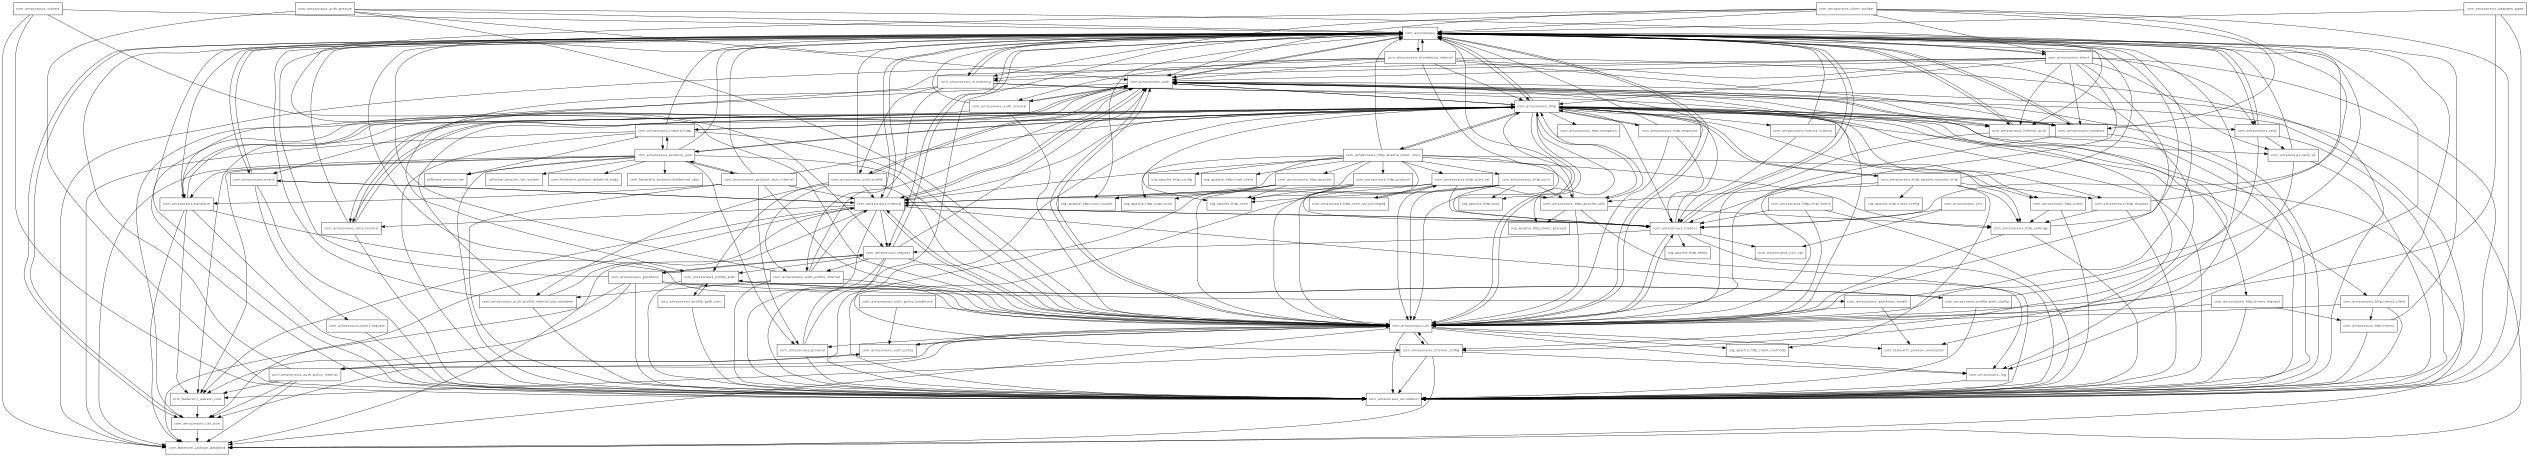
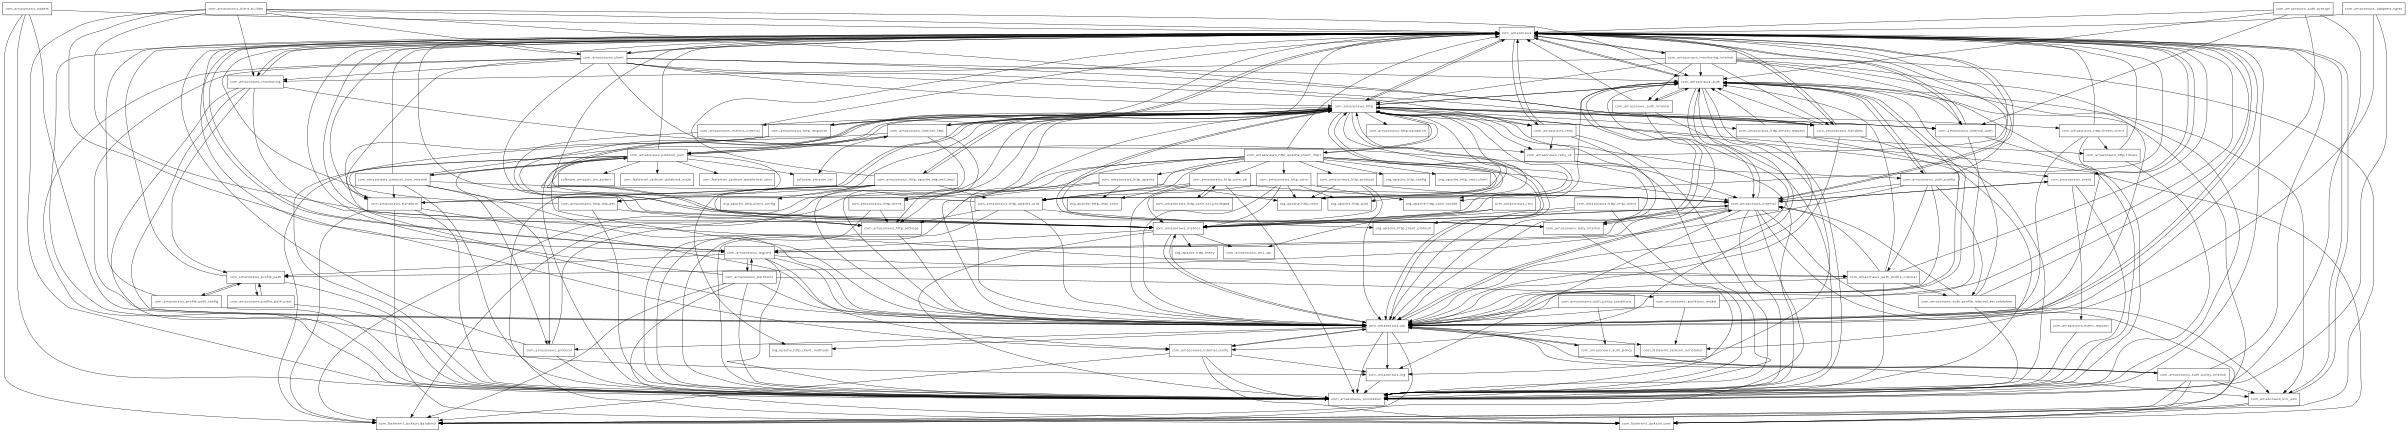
(1584, 91) -> (1740, 106)
(197, 410) -> (1963, 418)
